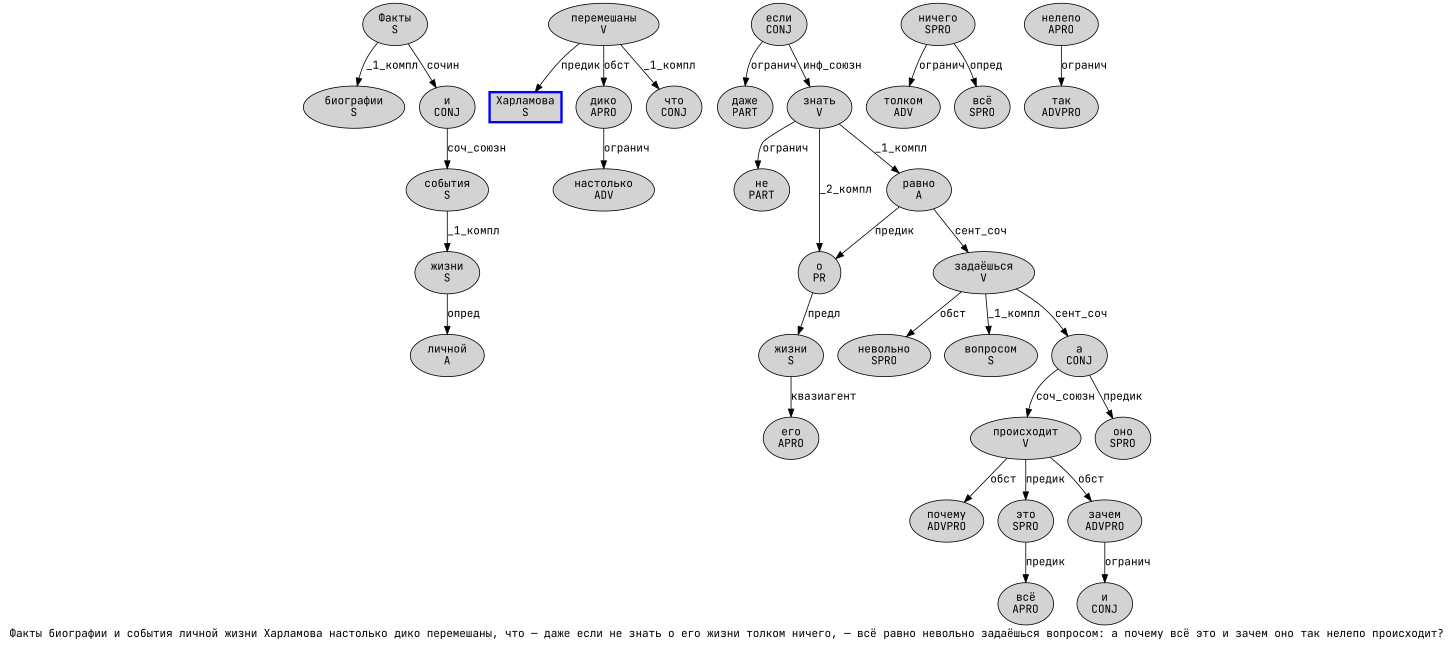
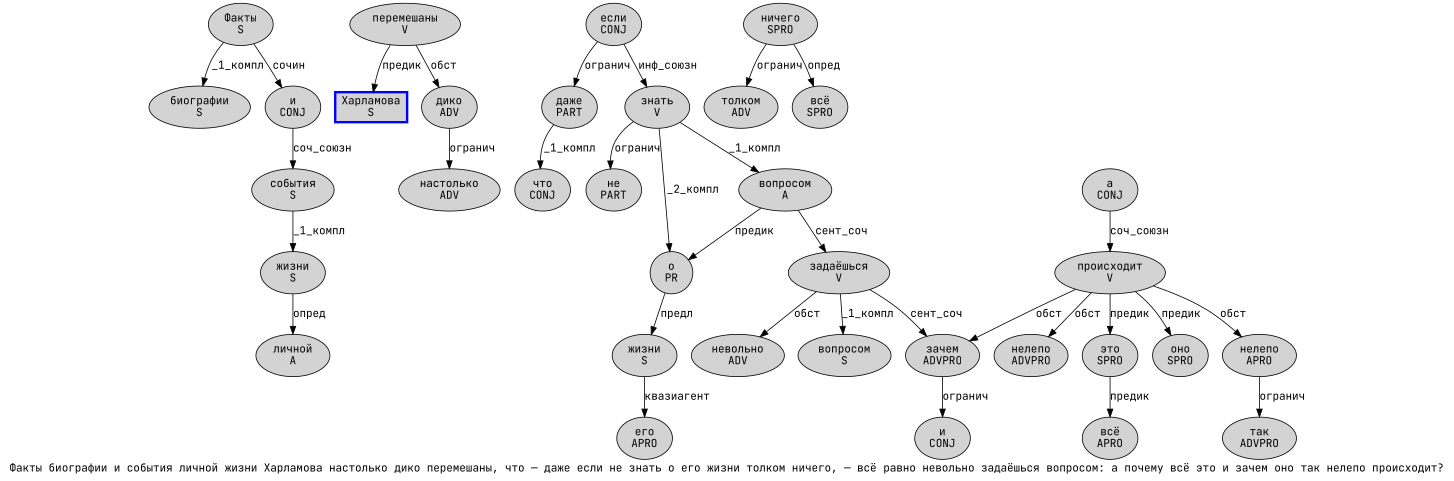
(637, 64) -> (544, 142)
(604, 107) -> (449, 107)
(919, 190) -> (785, 190)
none -> (1197, 304)
(1042, 307) -> (897, 308)
(884, 355) -> (738, 355)
(1099, 393) -> (1153, 308)
(947, 521) -> (1031, 355)
